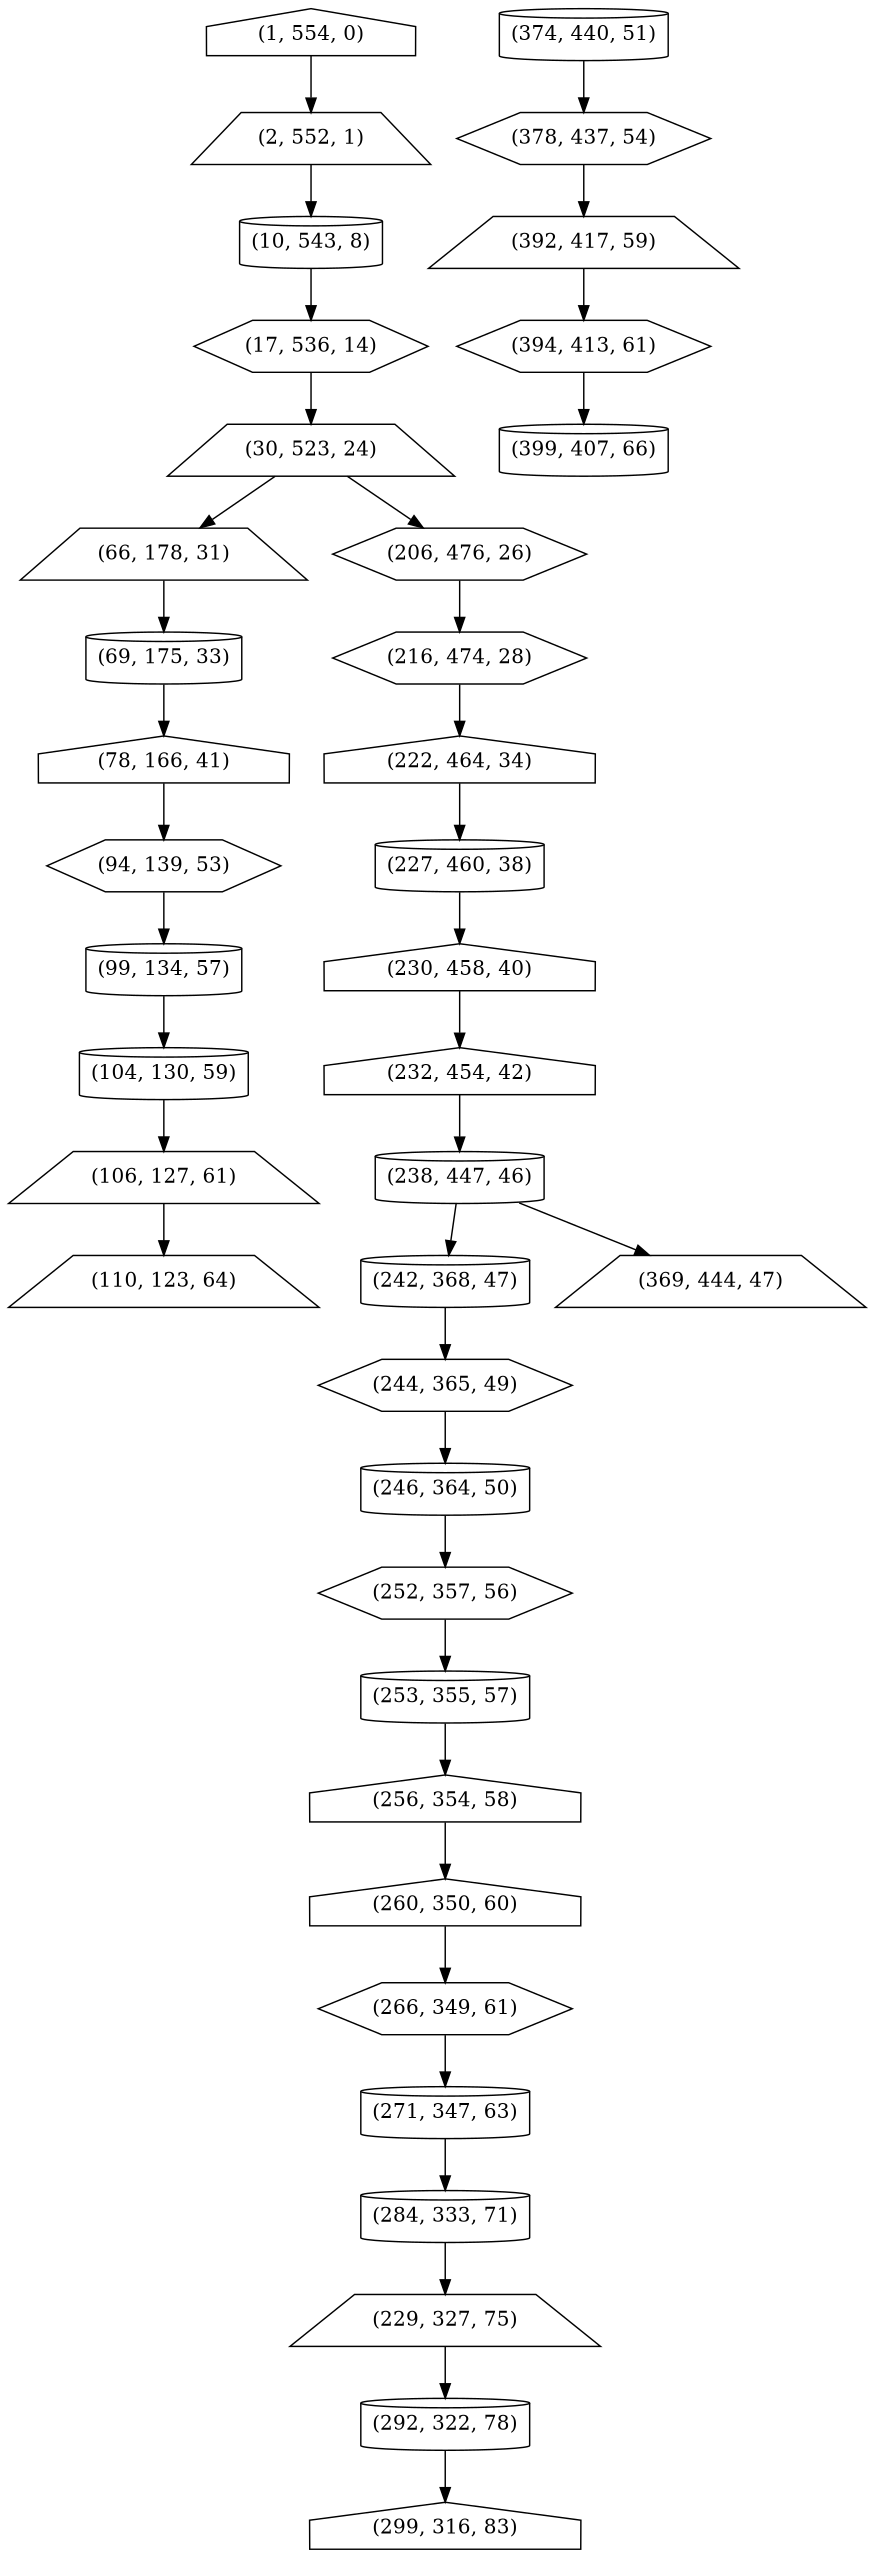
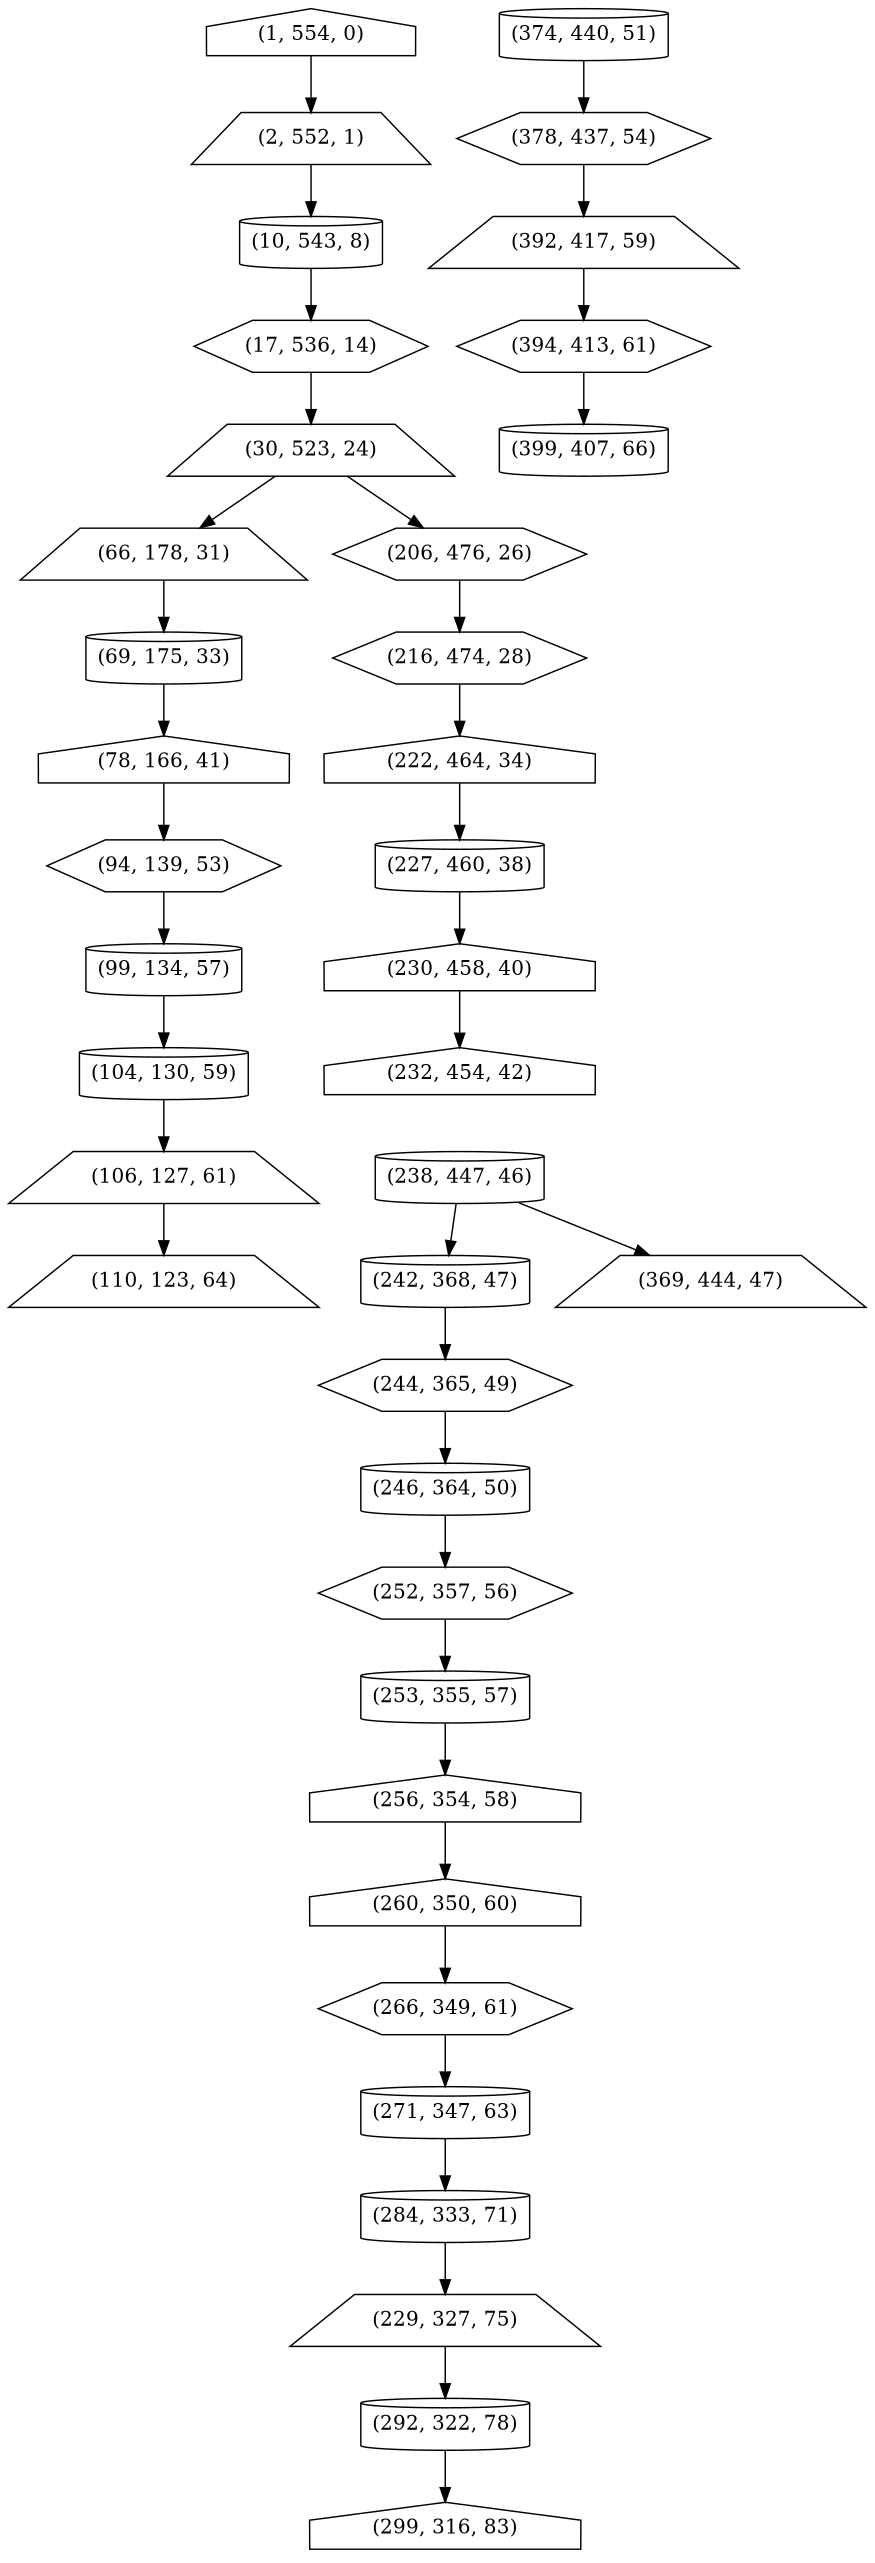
(460, 1116) -> none
